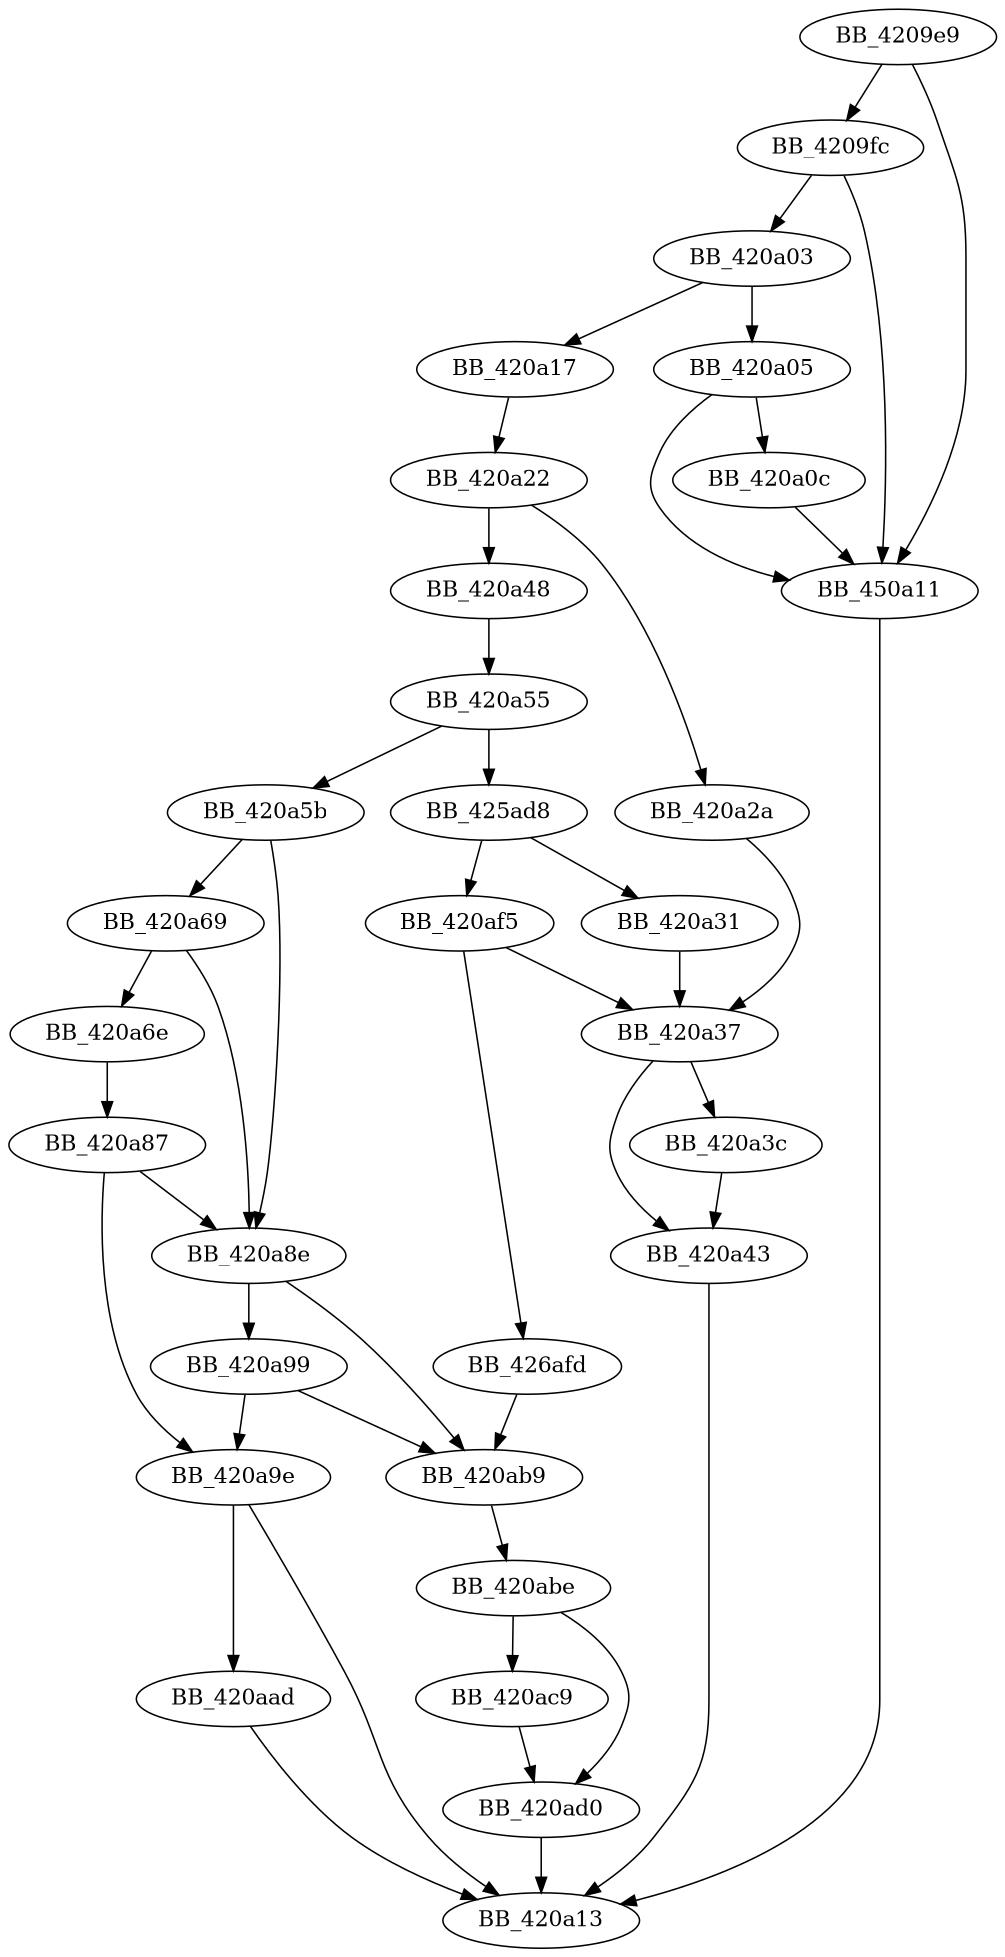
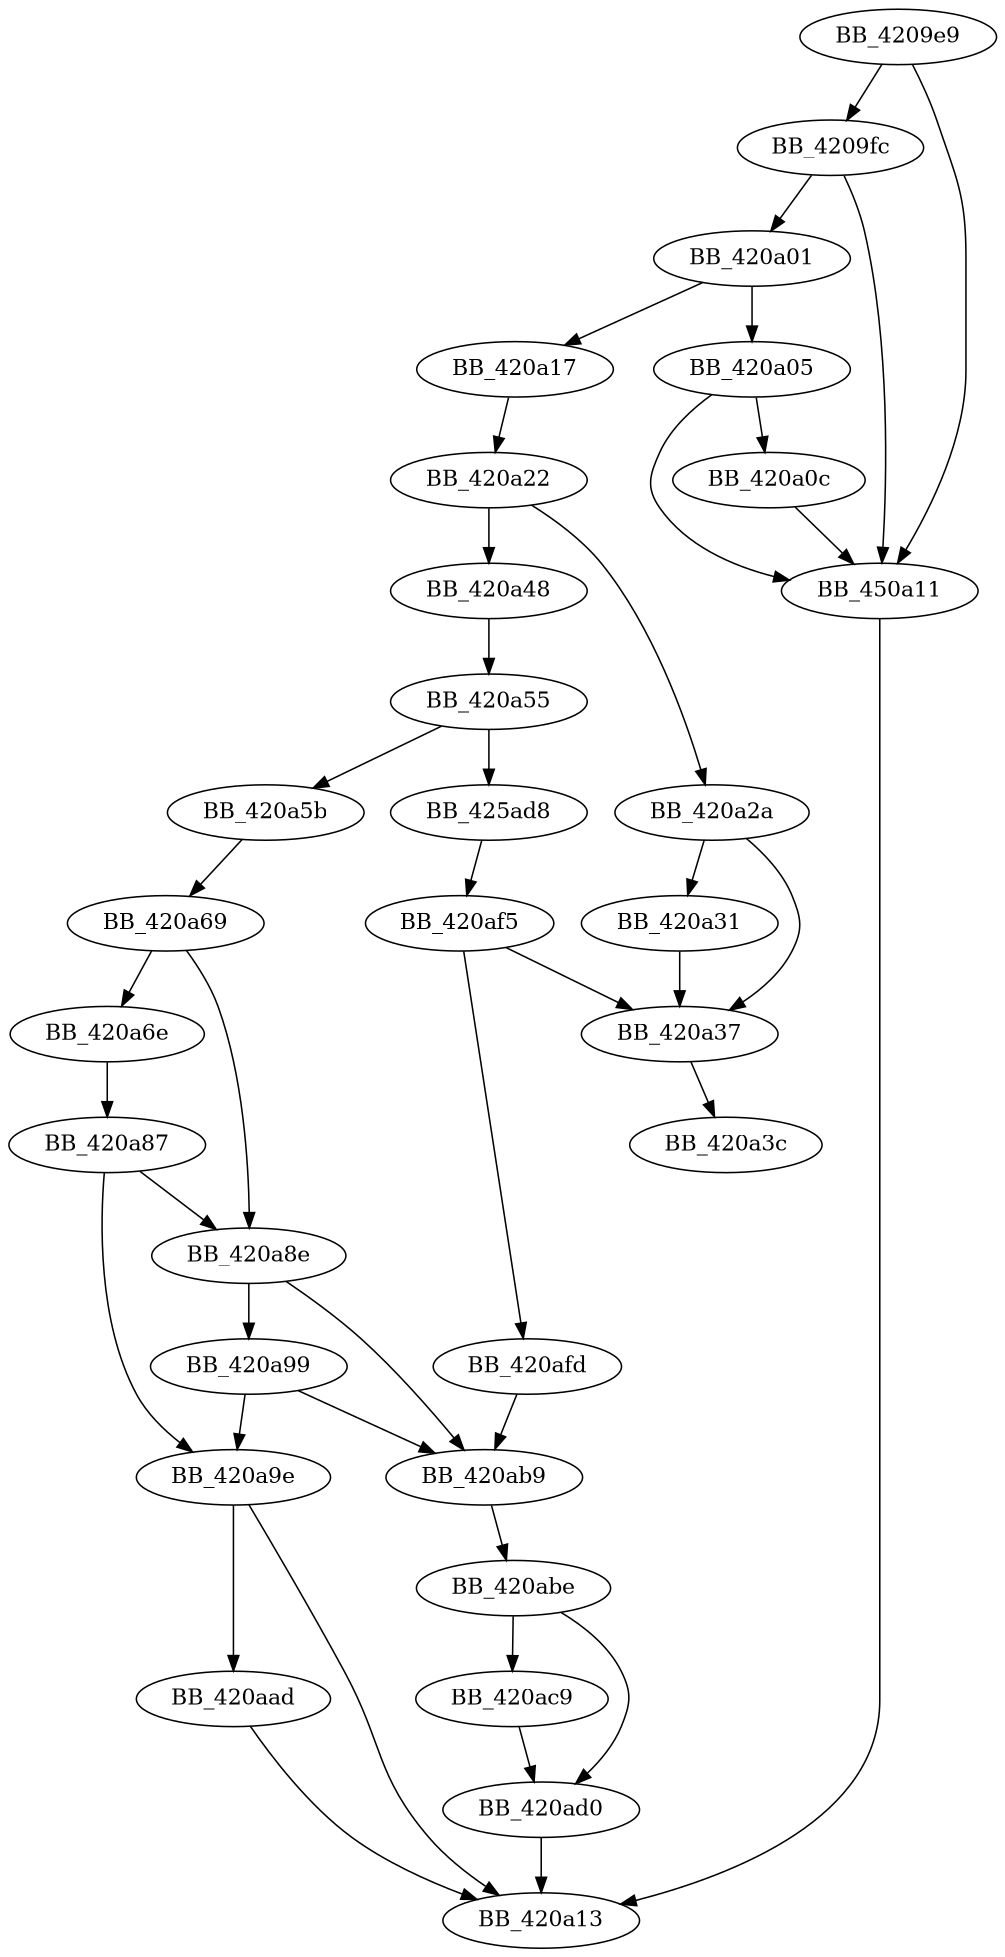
(752, 259) -> (752, 259)
(578, 864) -> (698, 860)
(278, 1027) -> none
(709, 1256) -> none
(527, 1367) -> (527, 1367)
